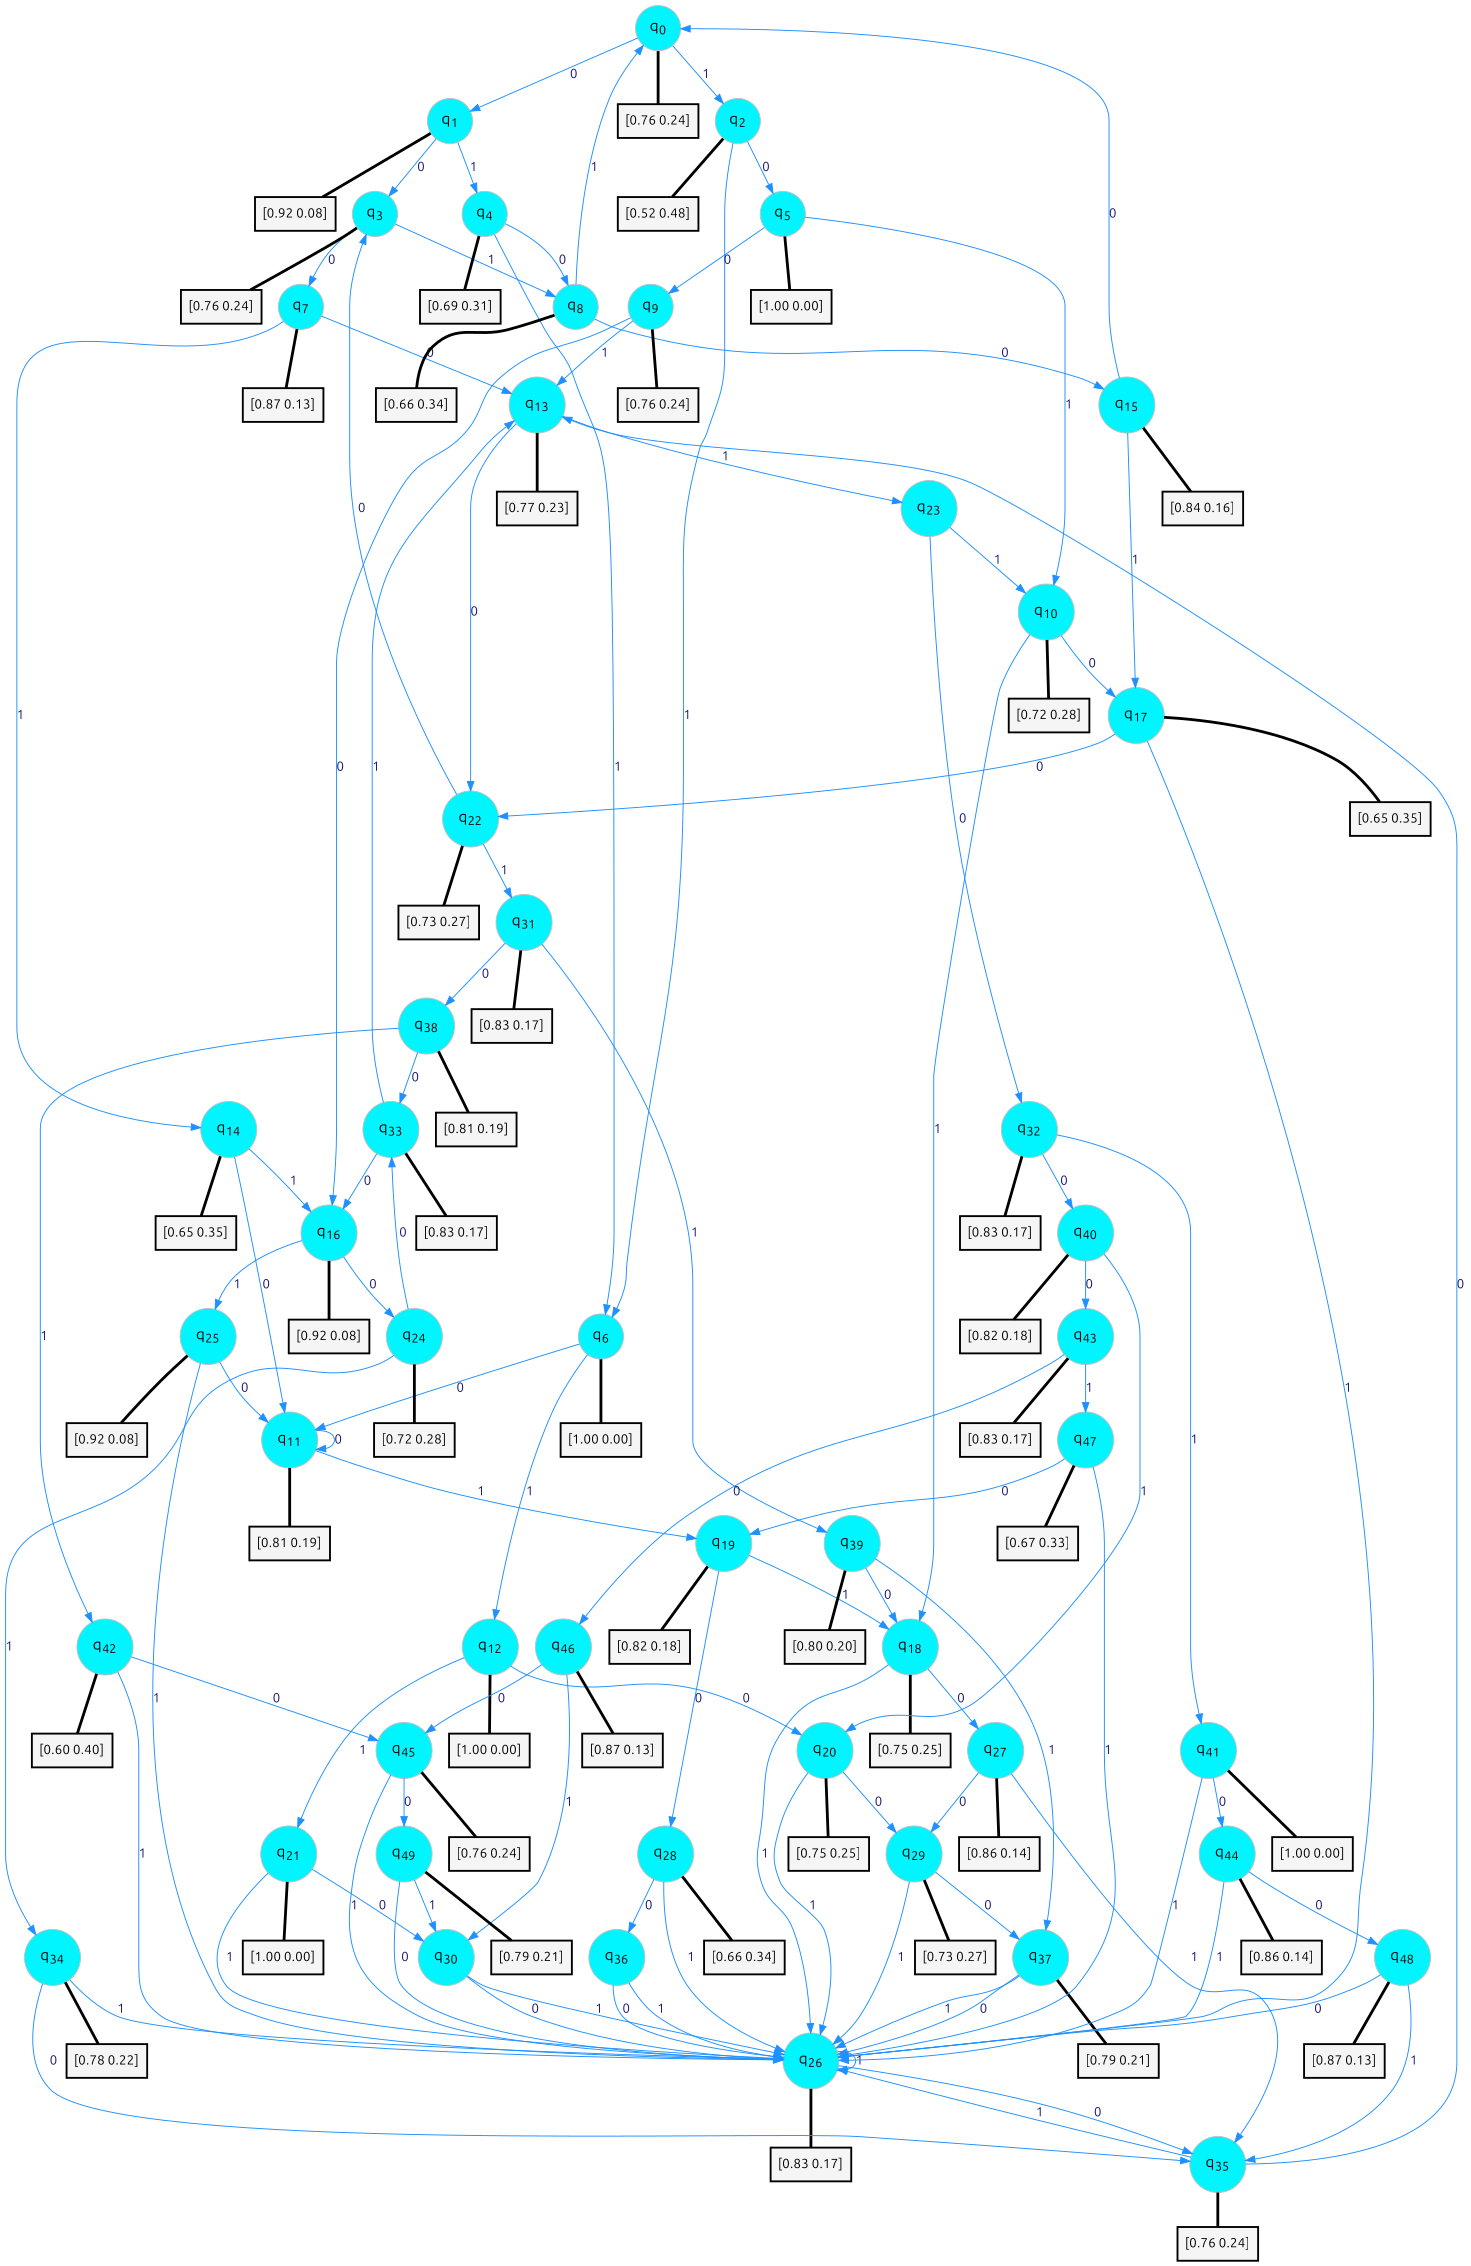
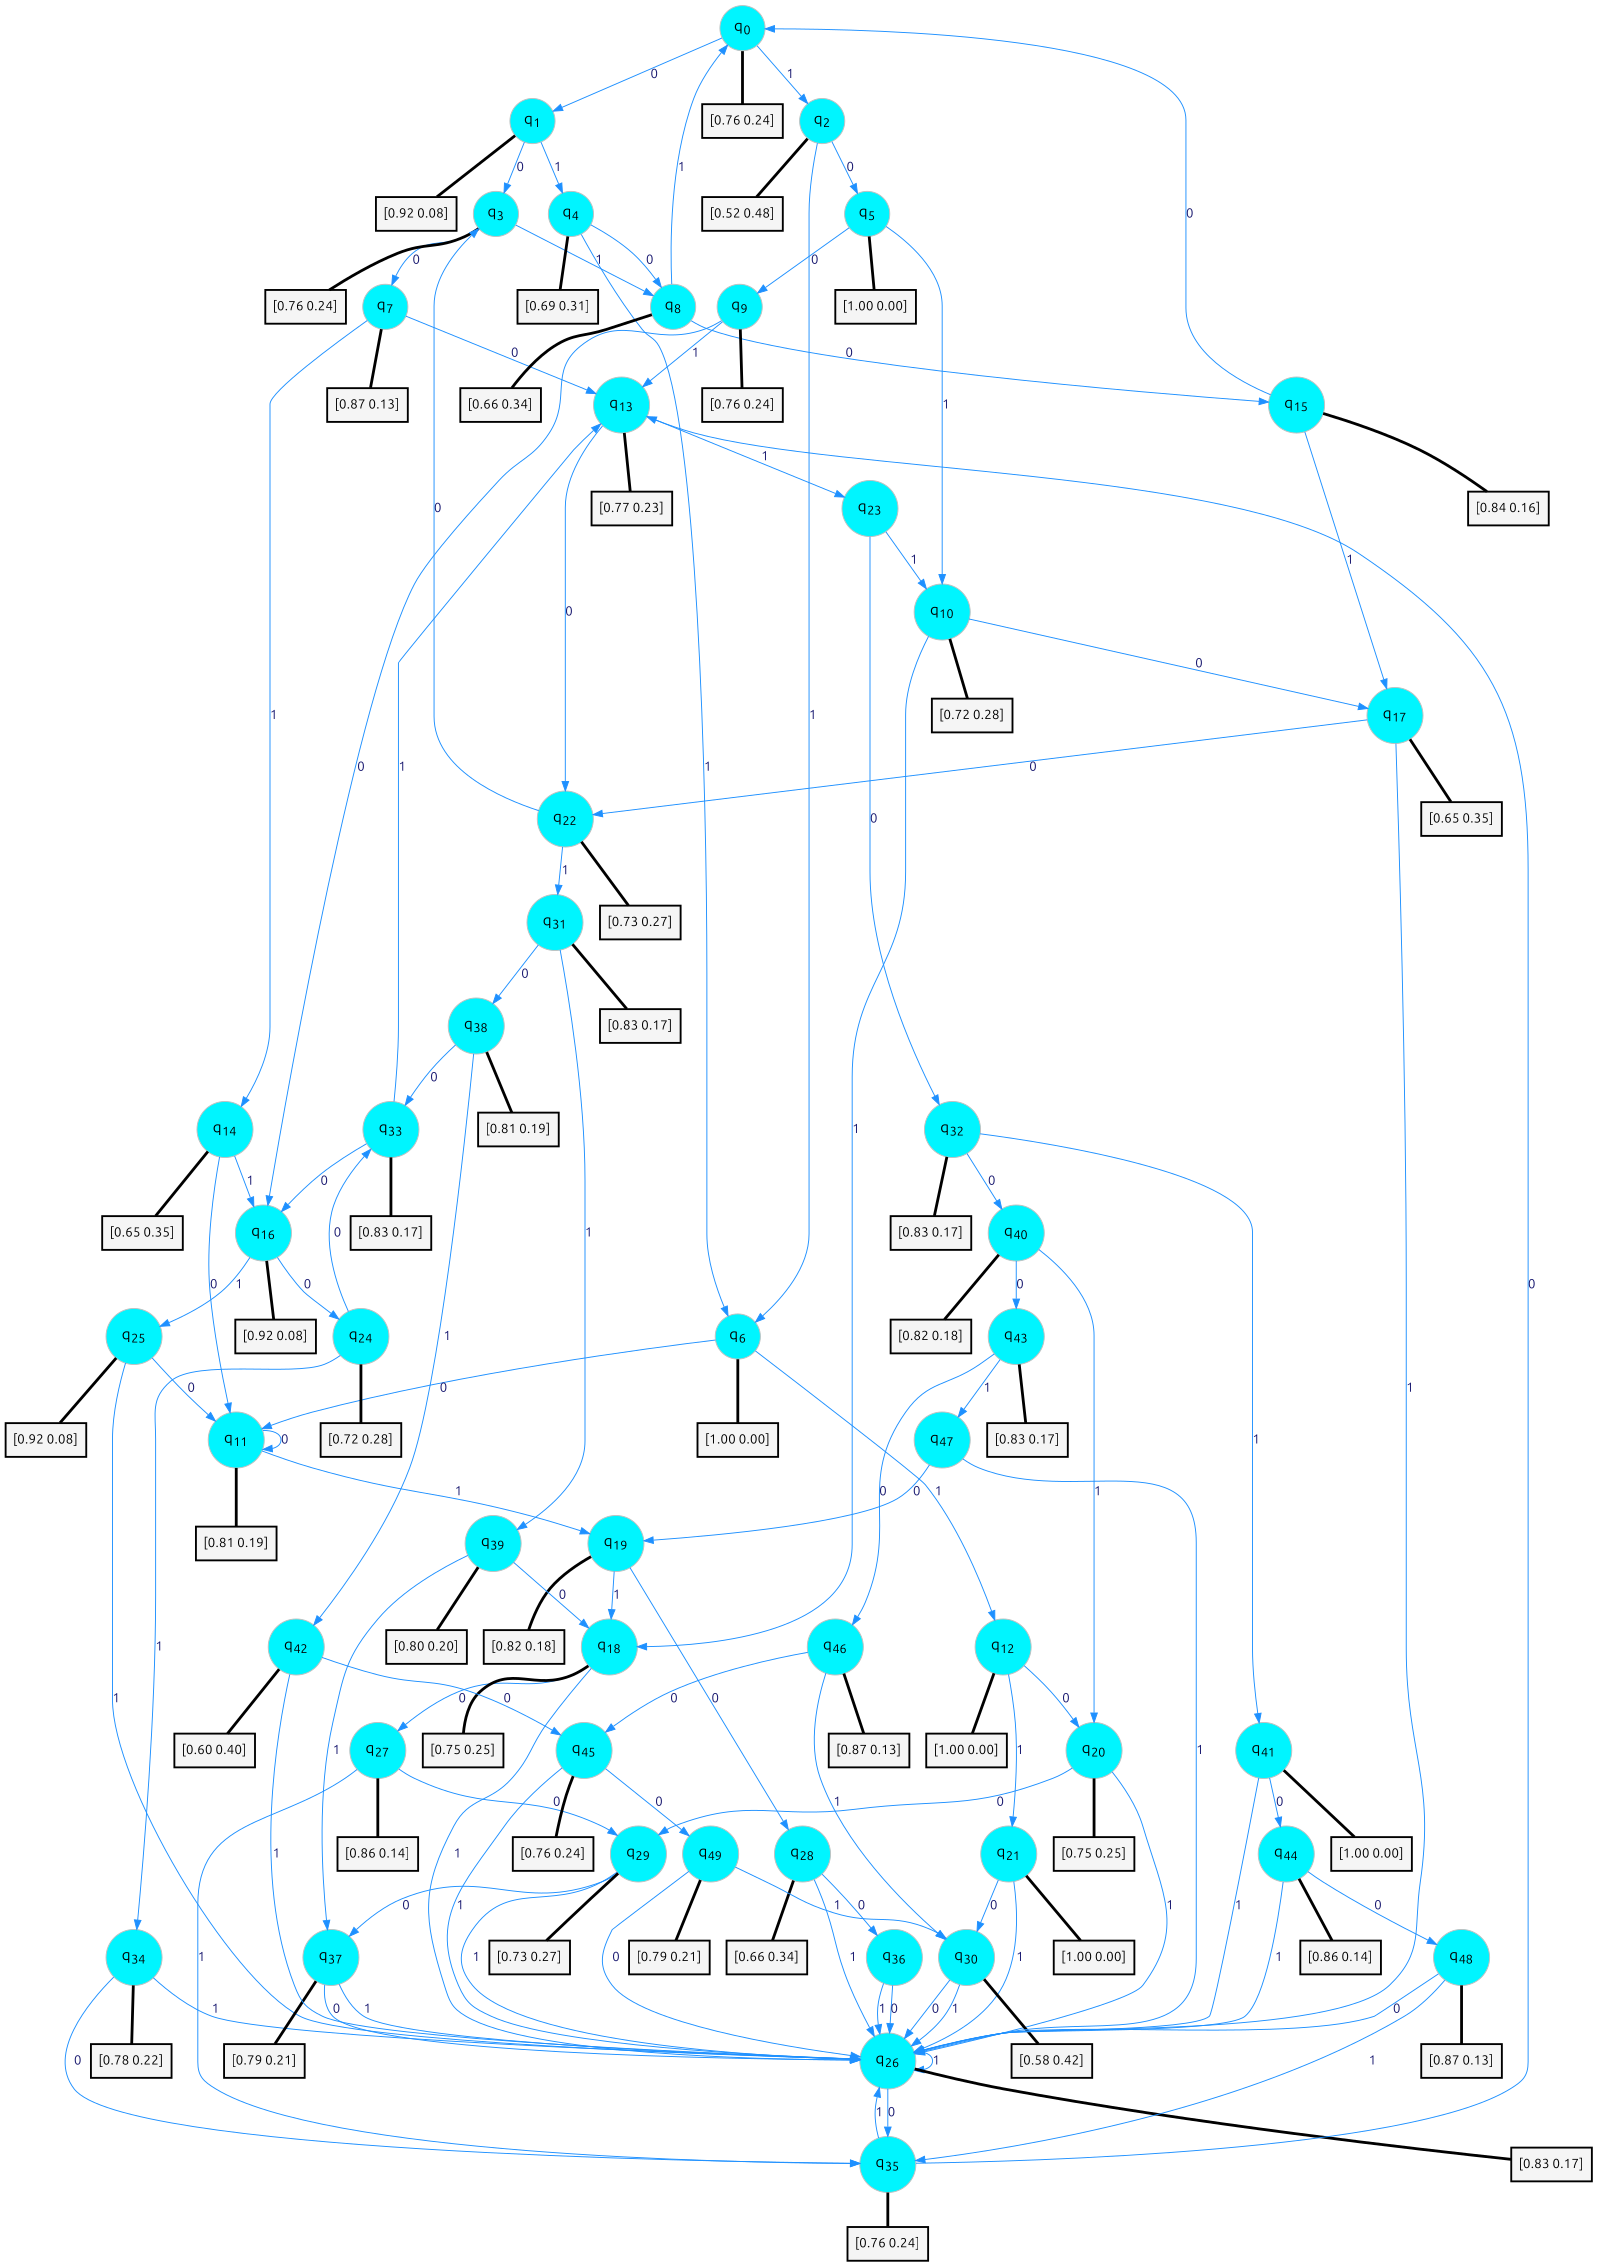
(1038, 1544) -> none
none -> (1052, 2061)
